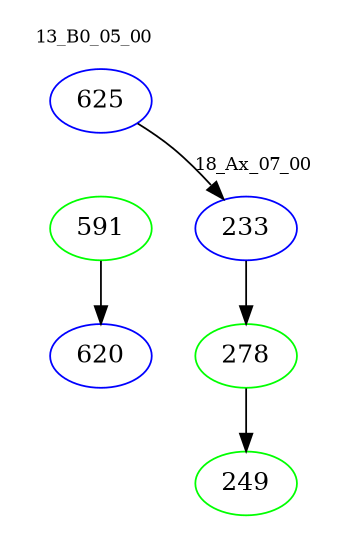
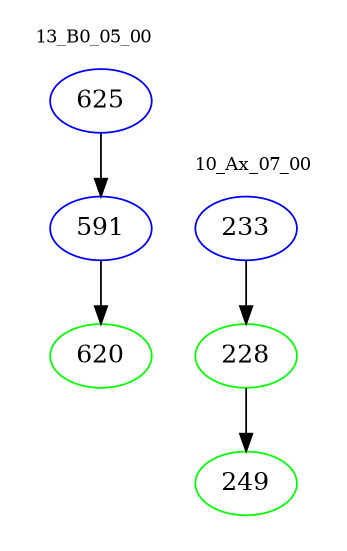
(193, 166) -> (101, 156)
(253, 166) -> (253, 166)
(101, 228) -> (101, 228)
(101, 356) -> (101, 356)
(246, 356) -> (246, 356)
